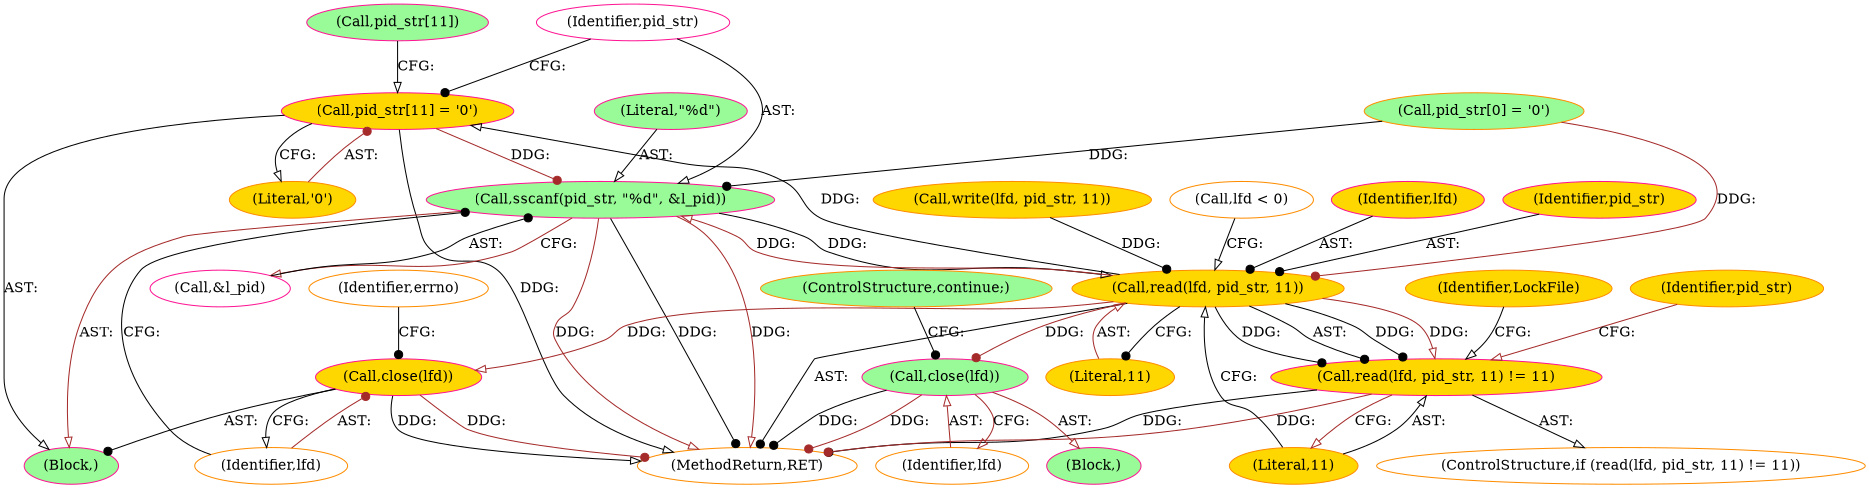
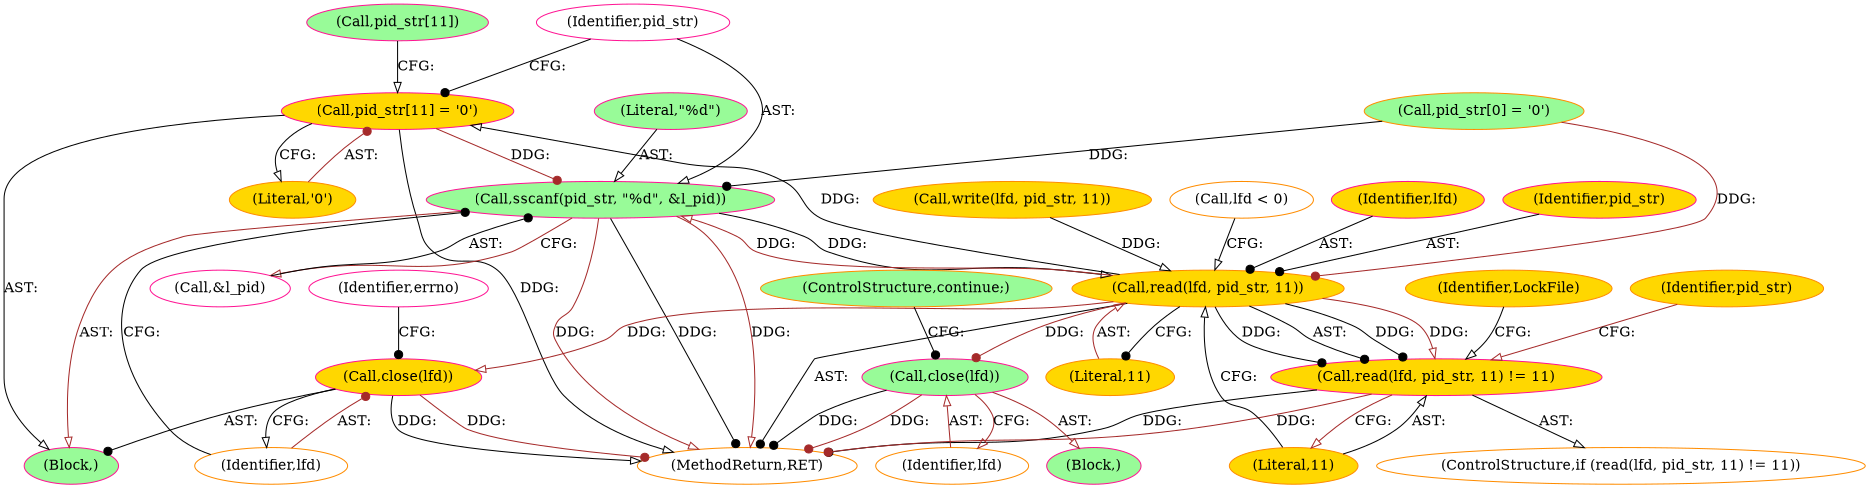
(1106, 243) -> (1105, 242)
(399, 289) -> (399, 289)
